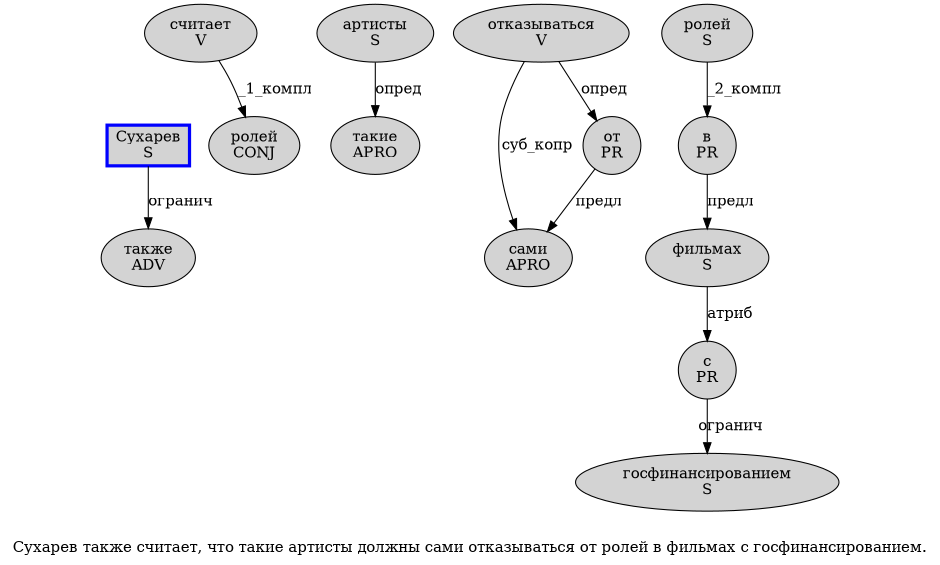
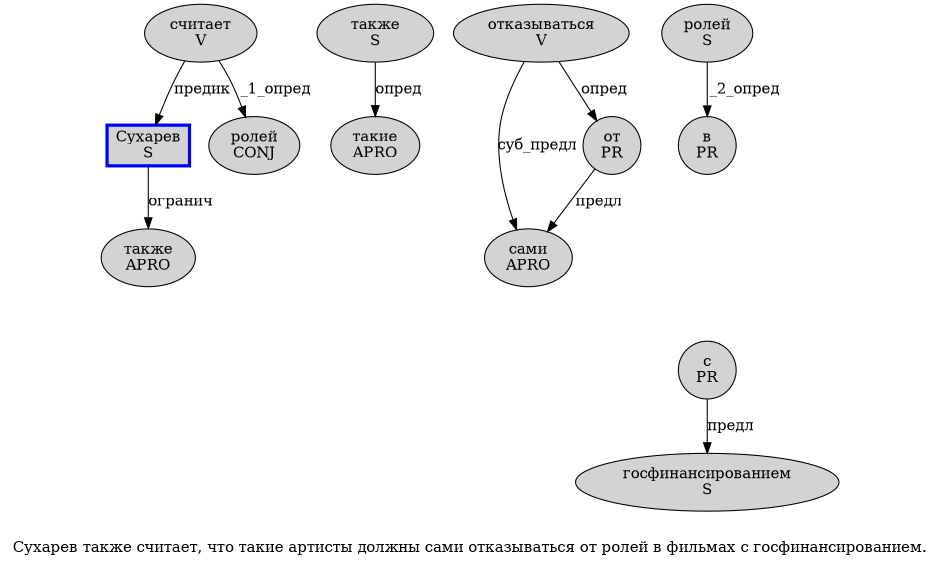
(375, 33) -> (375, 33)
none -> (171, 87)
(276, 89) -> (276, 89)
(745, 89) -> (745, 89)
(538, 145) -> (538, 145)
(148, 258) -> (148, 258)
(707, 258) -> none
(731, 426) -> (731, 426)
